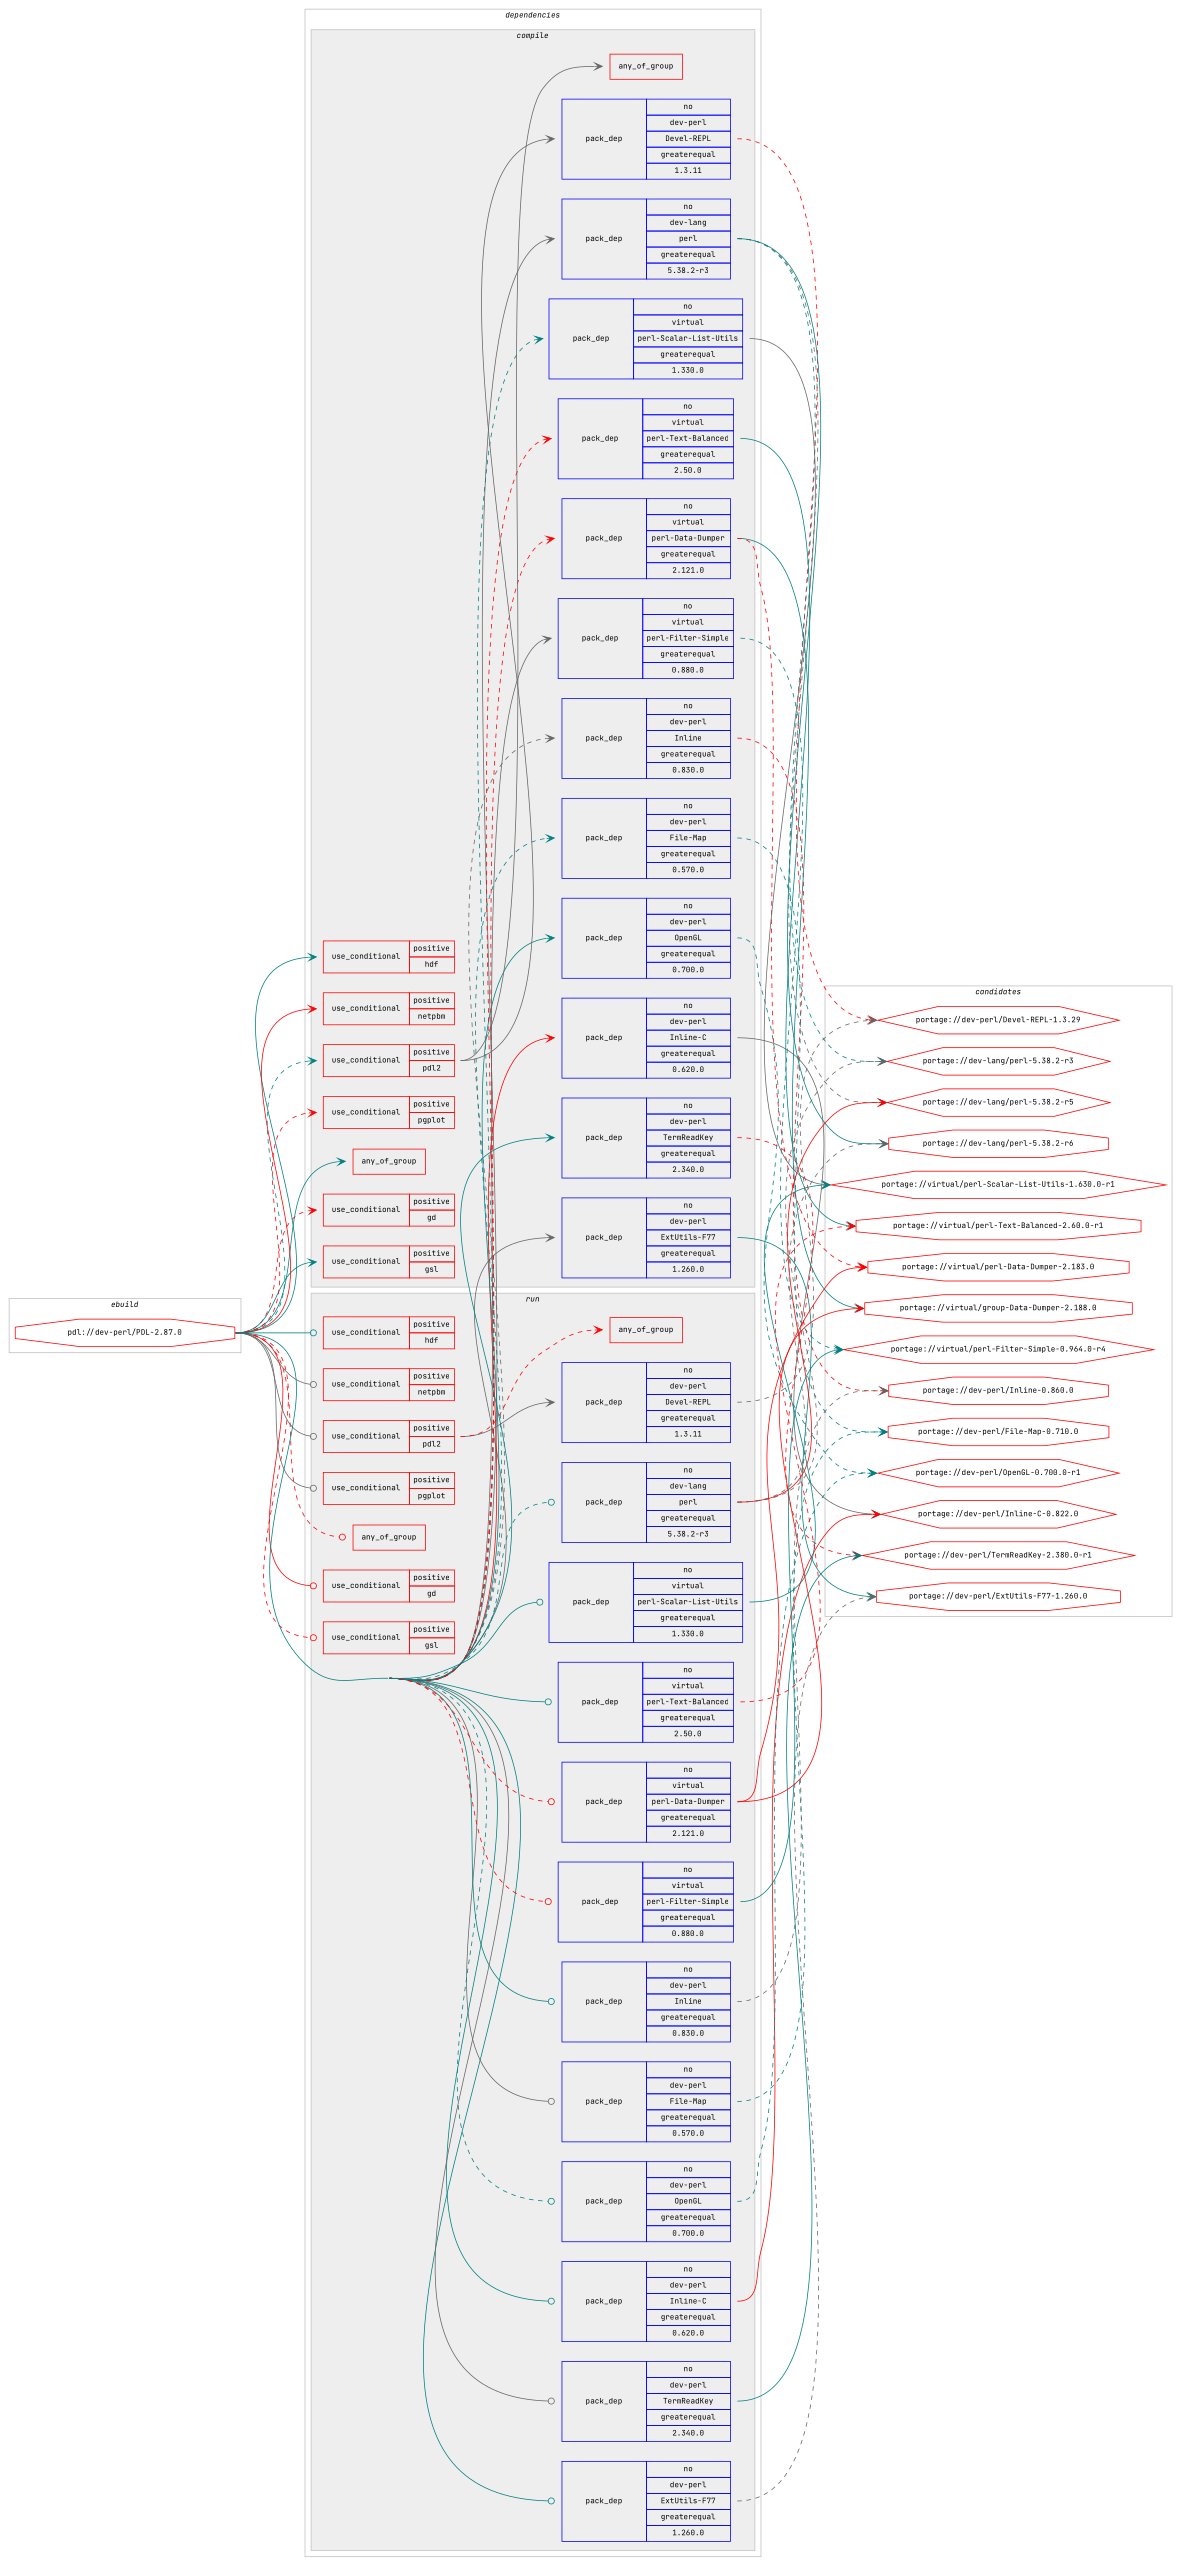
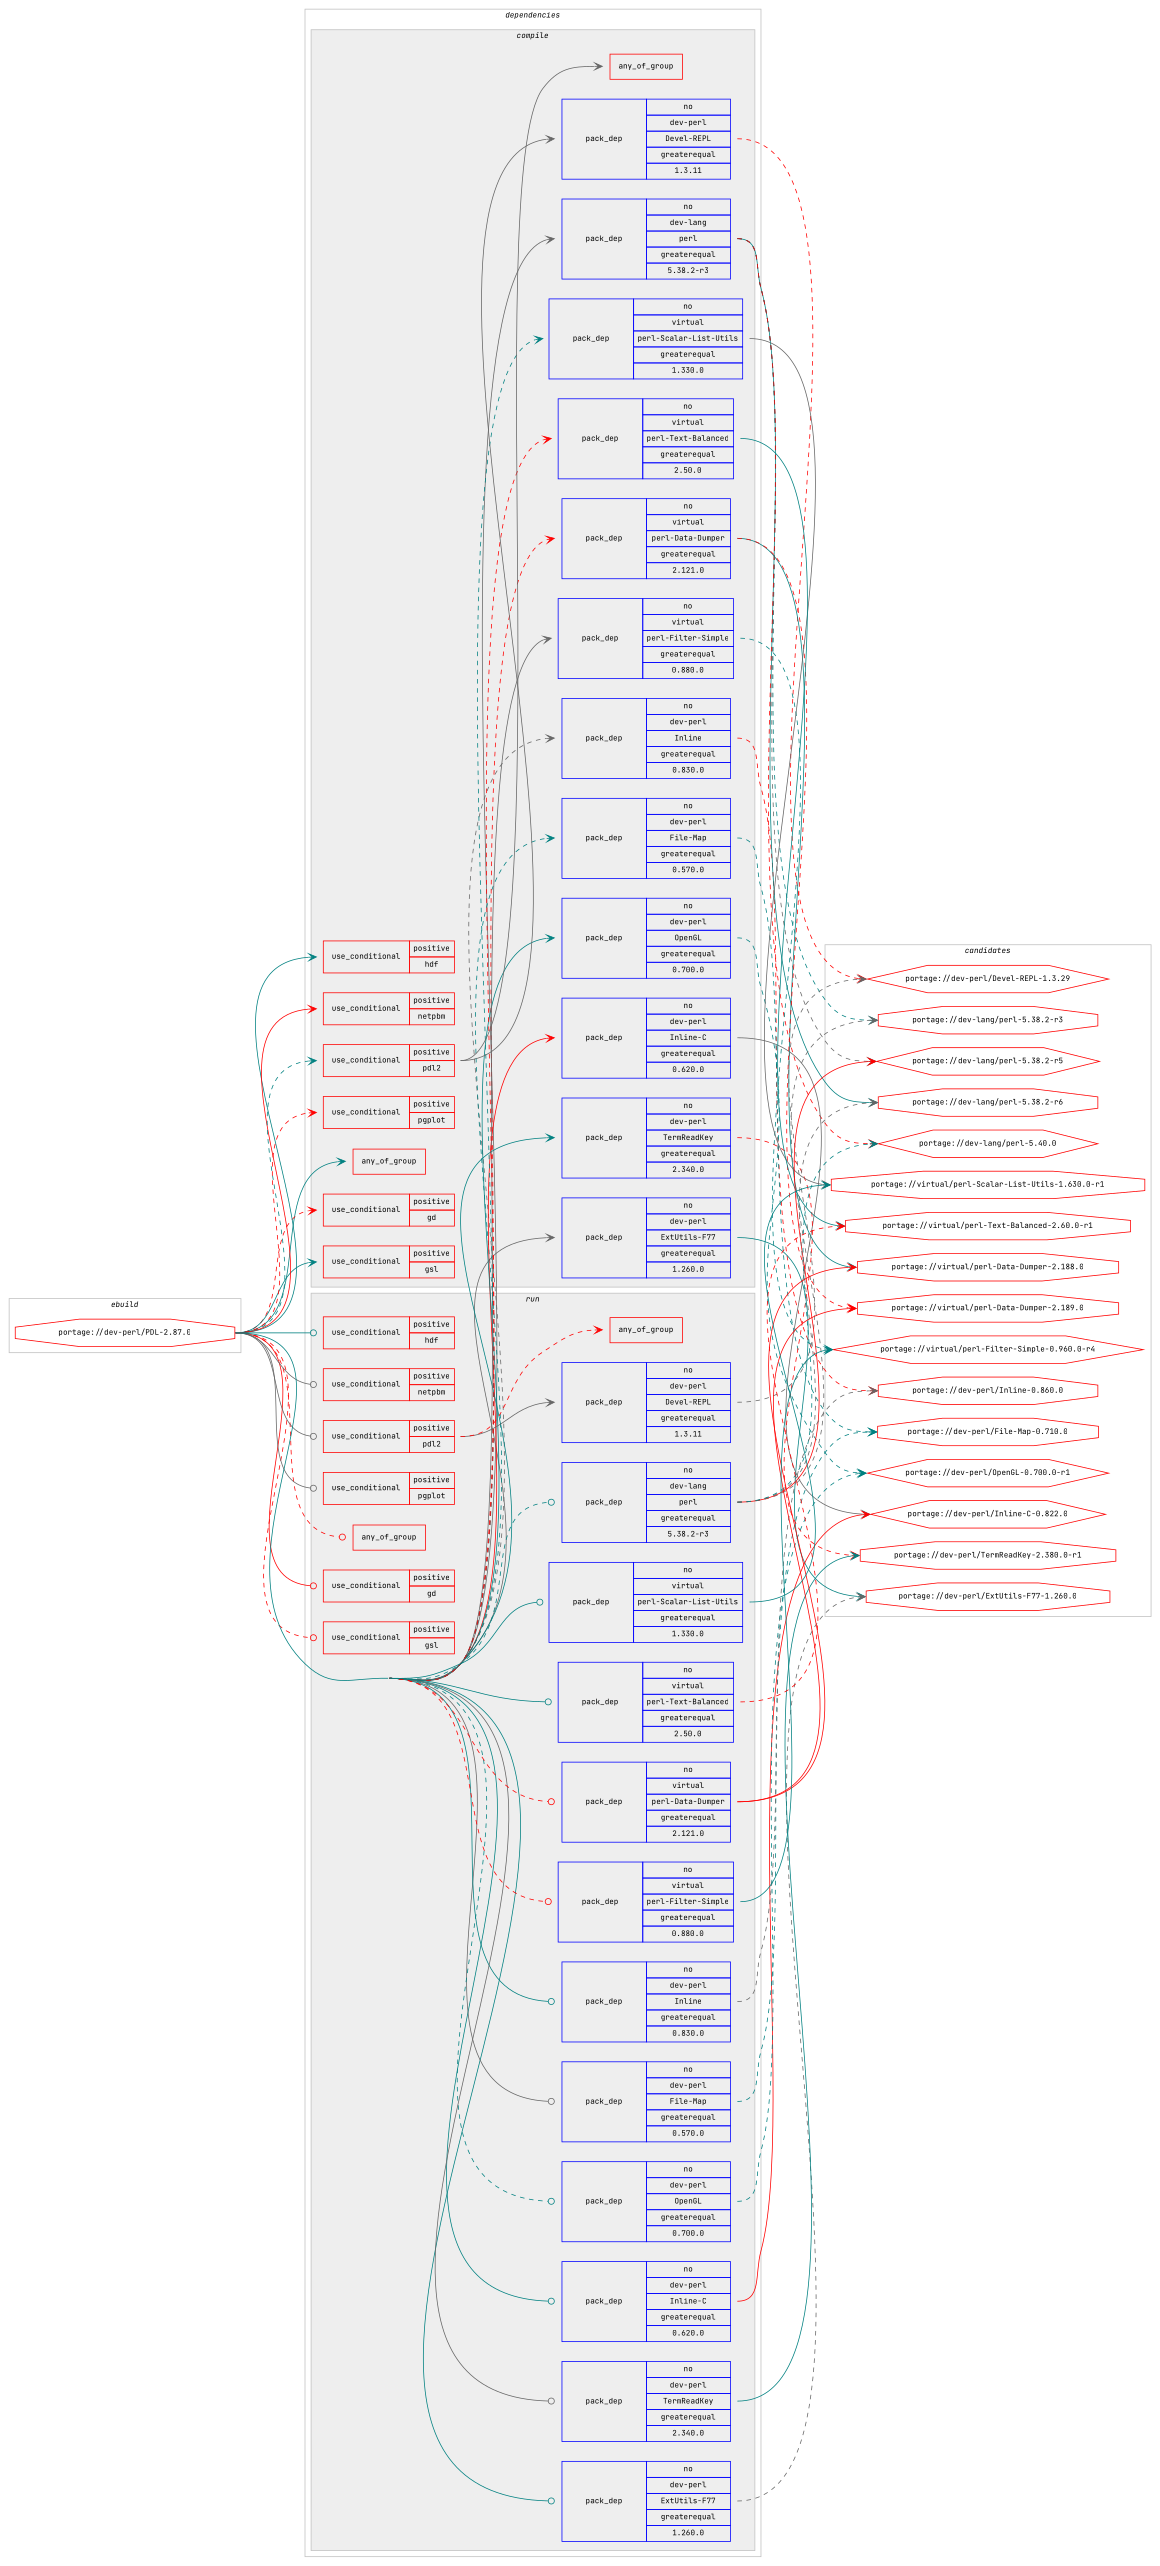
(999, 1061) -> (988, 1020)
none -> (988, 1144)
(999, 1185) -> (988, 1185)
(999, 1267) -> (988, 1308)
(999, 1308) -> (988, 1267)
(125, 1333) -> (125, 1333)
(999, 1350) -> (988, 1350)
(999, 1556) -> (988, 1556)
